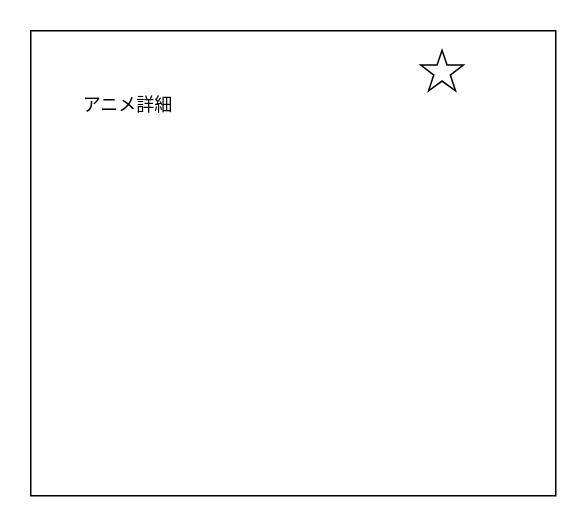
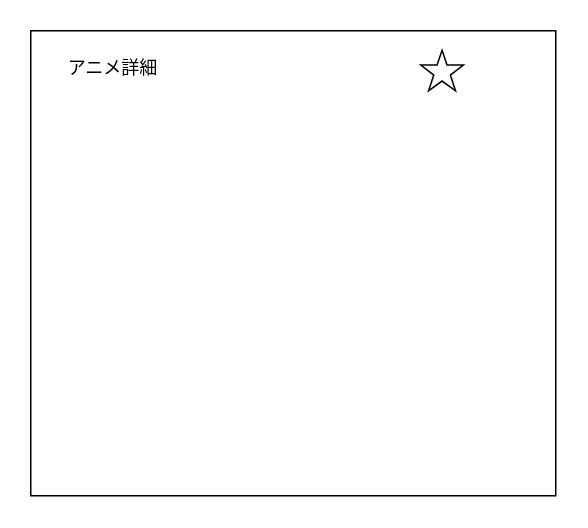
(128, 106) -> (113, 68)
